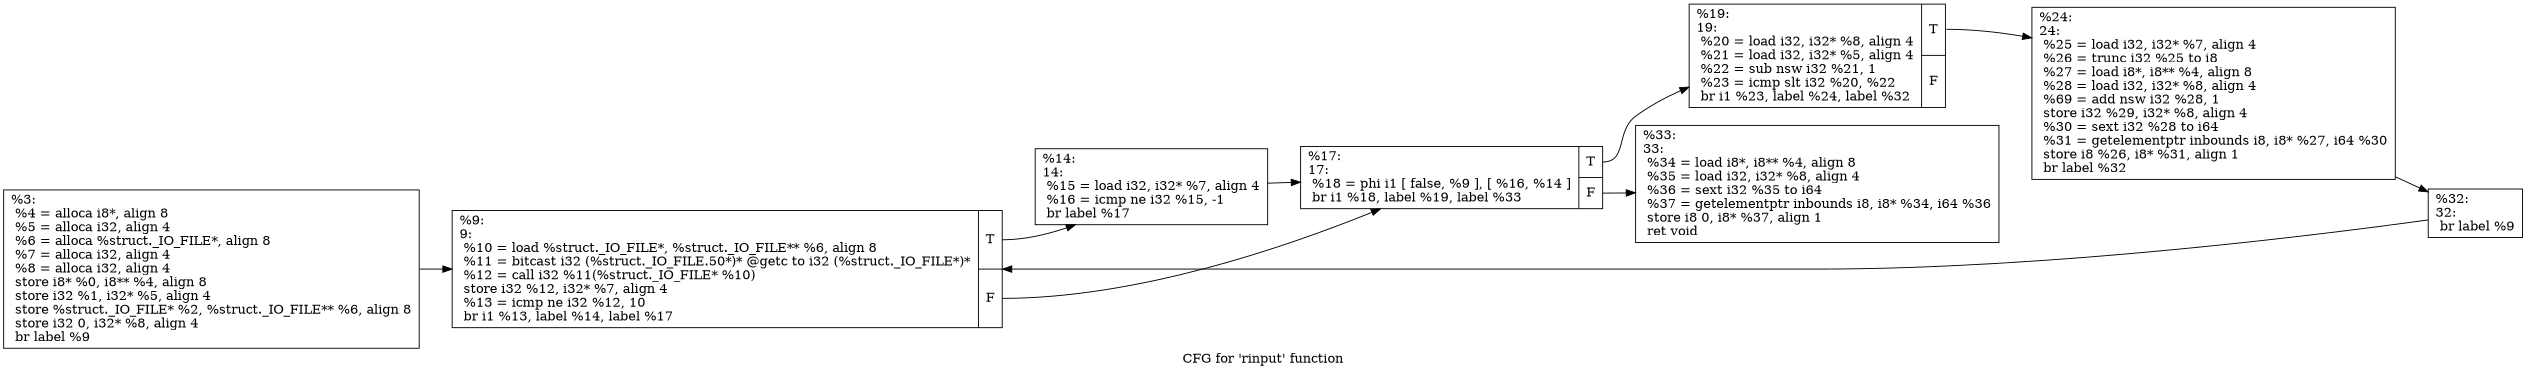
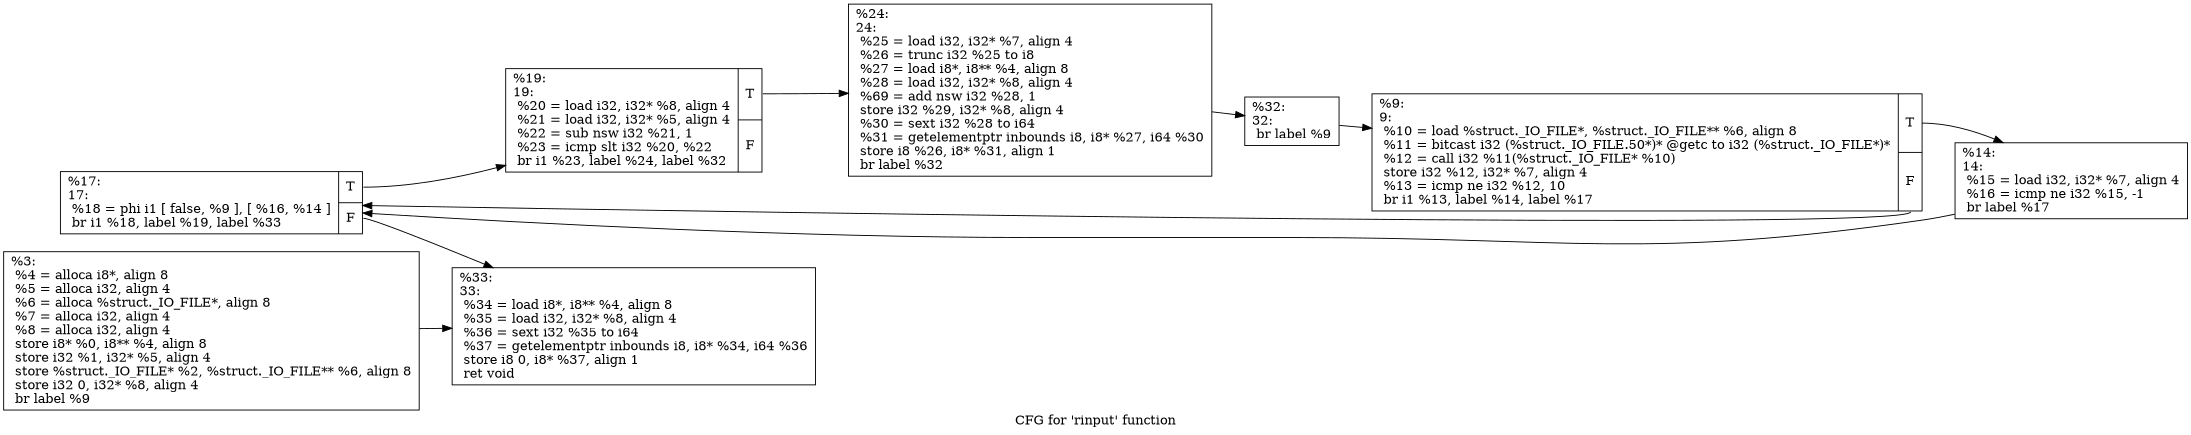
(431, 269) -> (431, 328)
